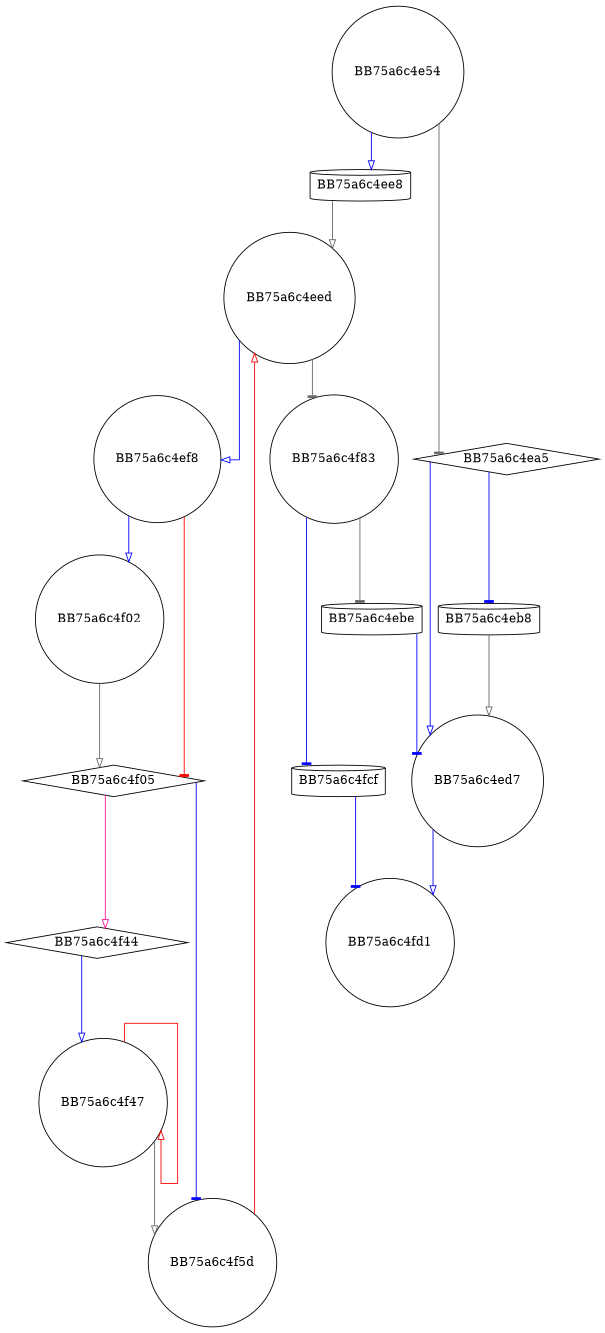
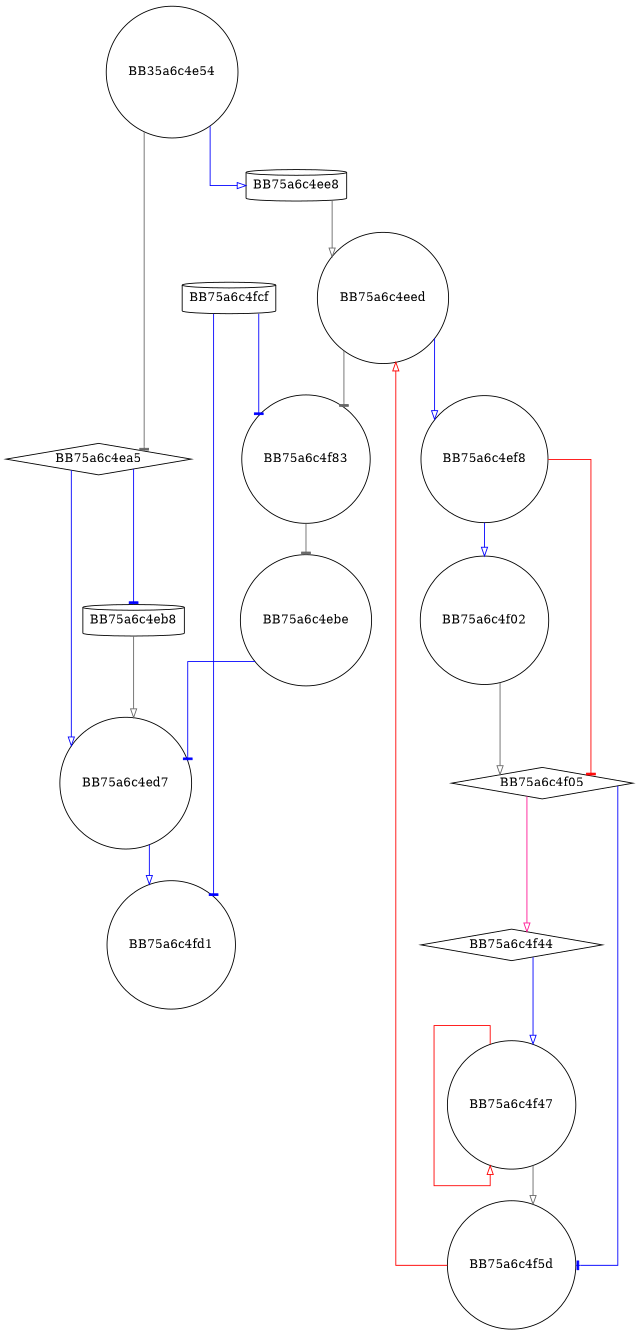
(398, 72) -> (172, 72)
(372, 619) -> (306, 620)
(307, 639) -> (259, 362)
